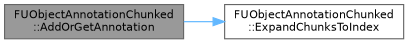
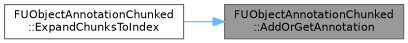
(198, 22) -> (198, 22)
